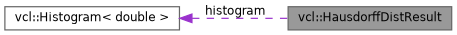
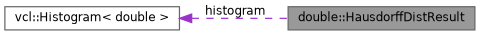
(370, 18) -> (382, 18)
